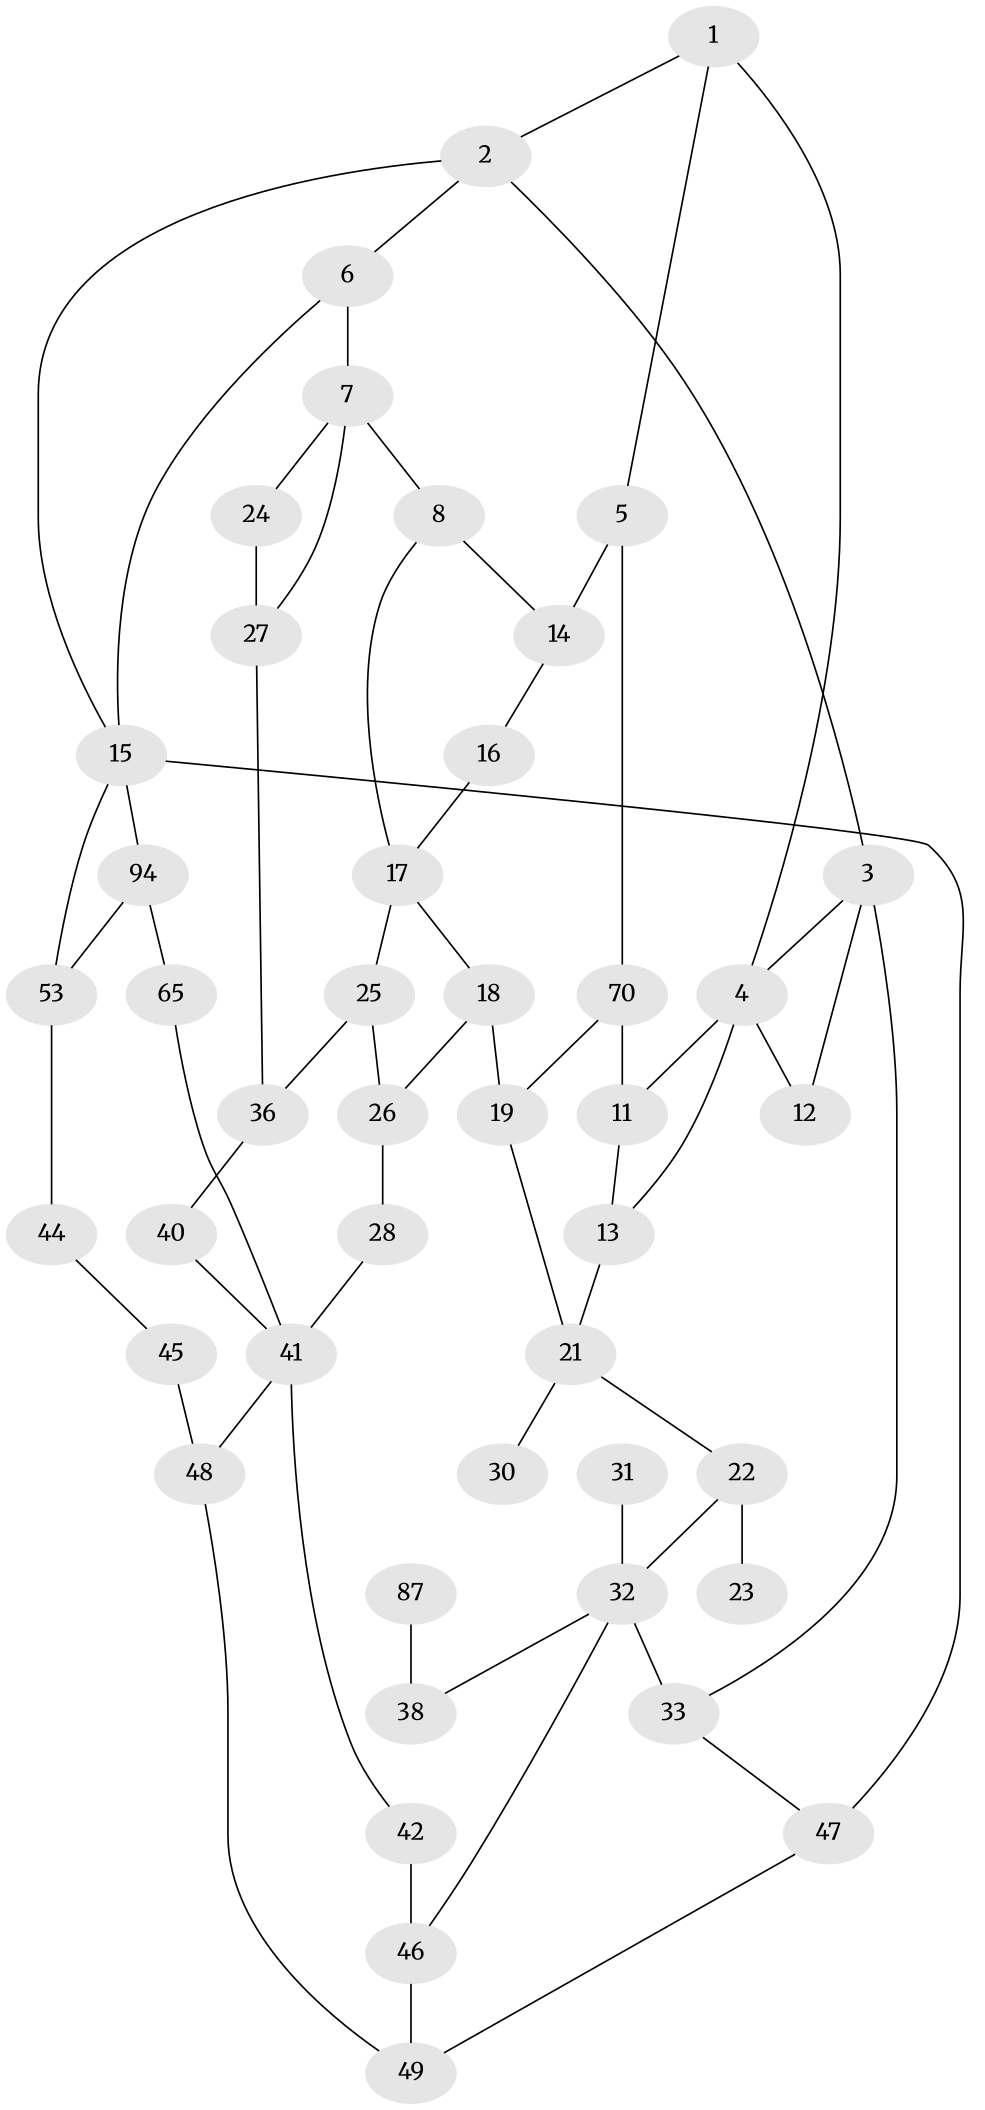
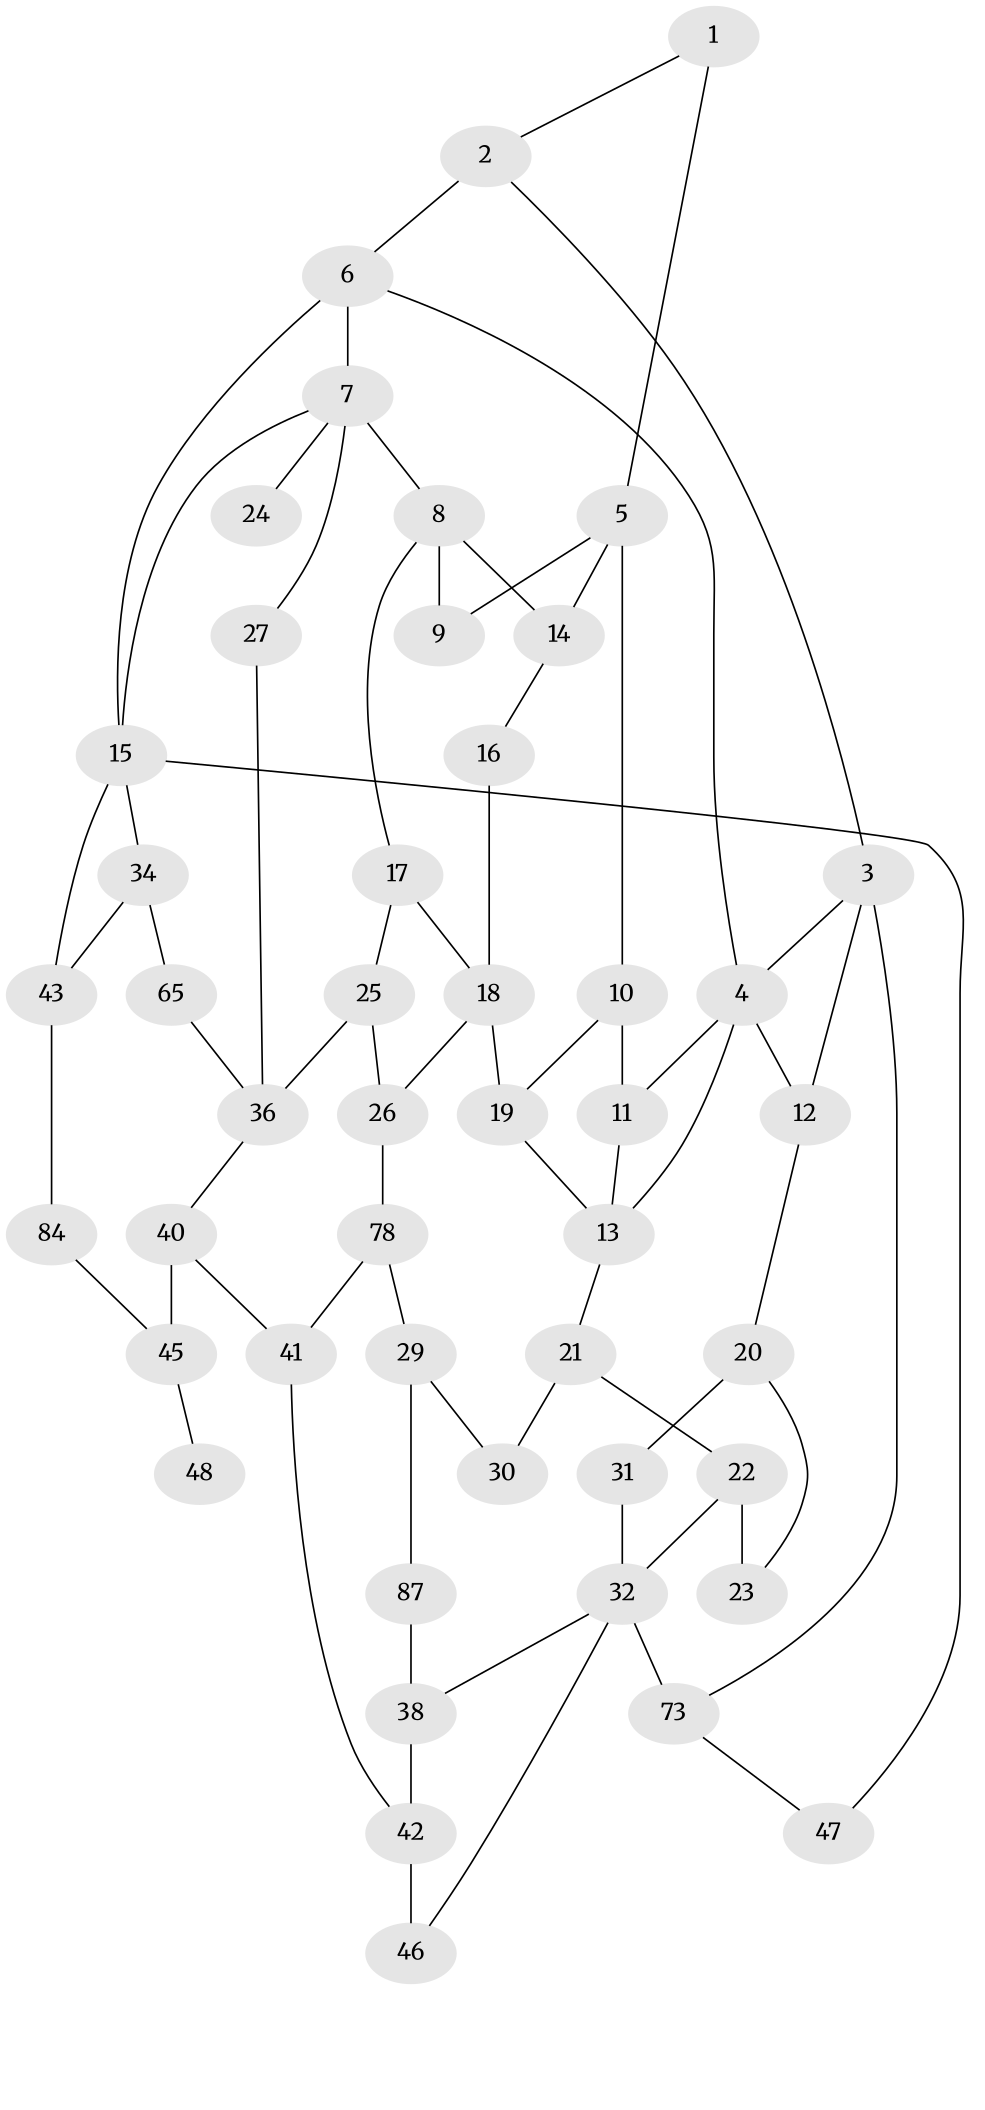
(61, 318) -> (167, 536)
(840, 505) -> (710, 544)
(256, 576) -> none
none -> (439, 636)
(443, 815) -> (489, 875)
(143, 875) -> (143, 875)
(52, 995) -> (52, 995)
(622, 995) -> (622, 995)
(222, 1185) -> (217, 1055)
(52, 1235) -> (52, 1235)
(383, 1235) -> (383, 1235)
(537, 1235) -> (556, 1175)
none -> (171, 1295)
none -> (411, 1354)
none -> (749, 1354)
(245, 1414) -> none
(674, 1714) -> (674, 1714)
none -> (411, 1774)
(411, 2073) -> none
